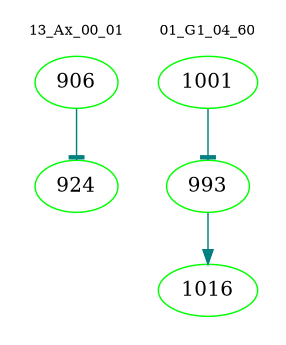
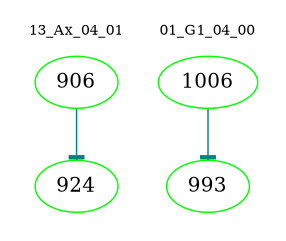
(77, 31) -> (77, 31)
(208, 31) -> (208, 31)
(208, 82) -> (208, 82)
(208, 290) -> none
